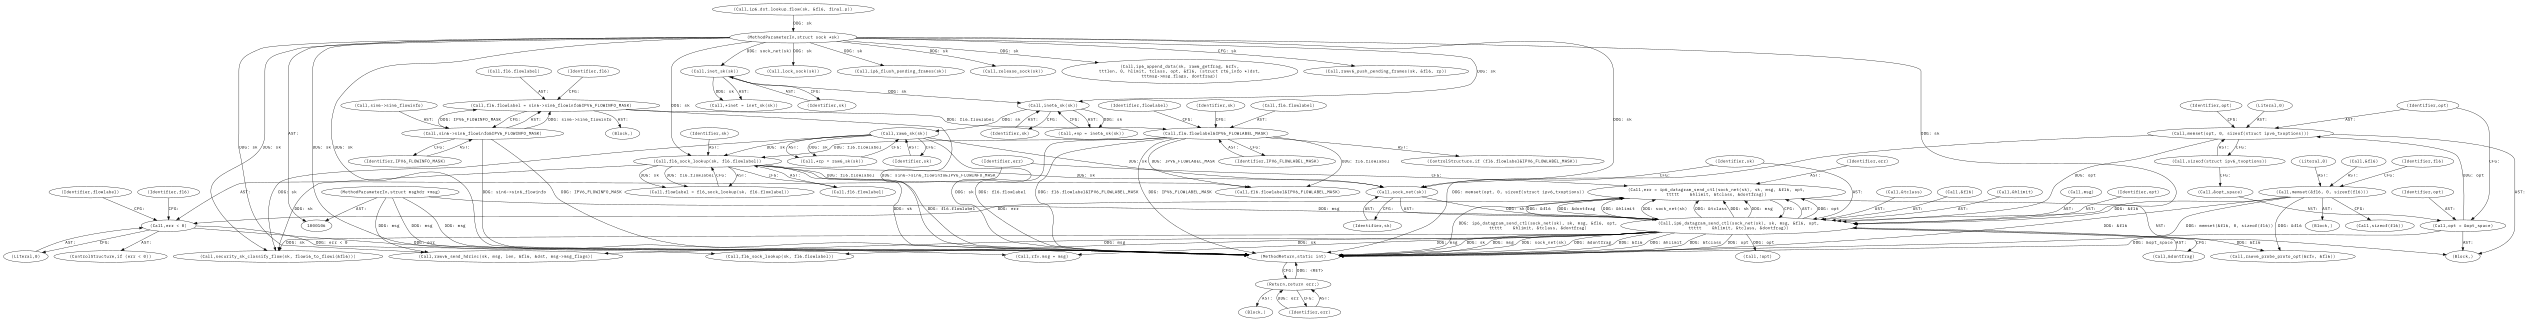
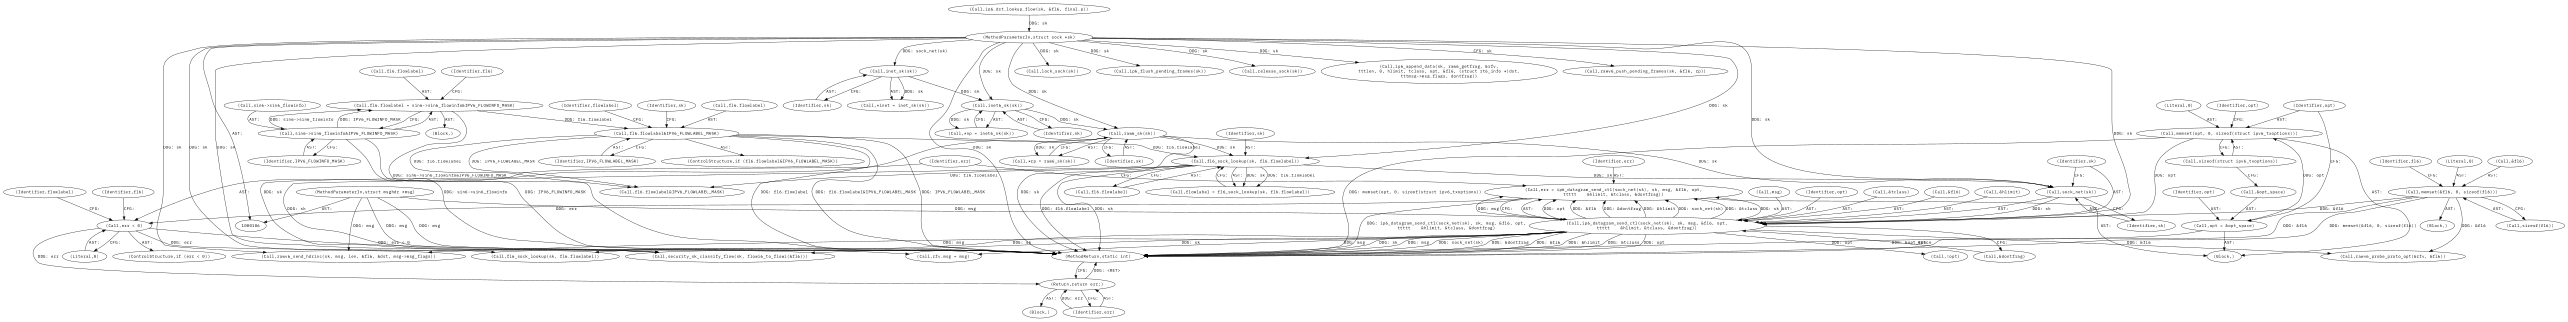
none -> (1041, 99)
none -> (2491, 210)
none -> (494, 280)
